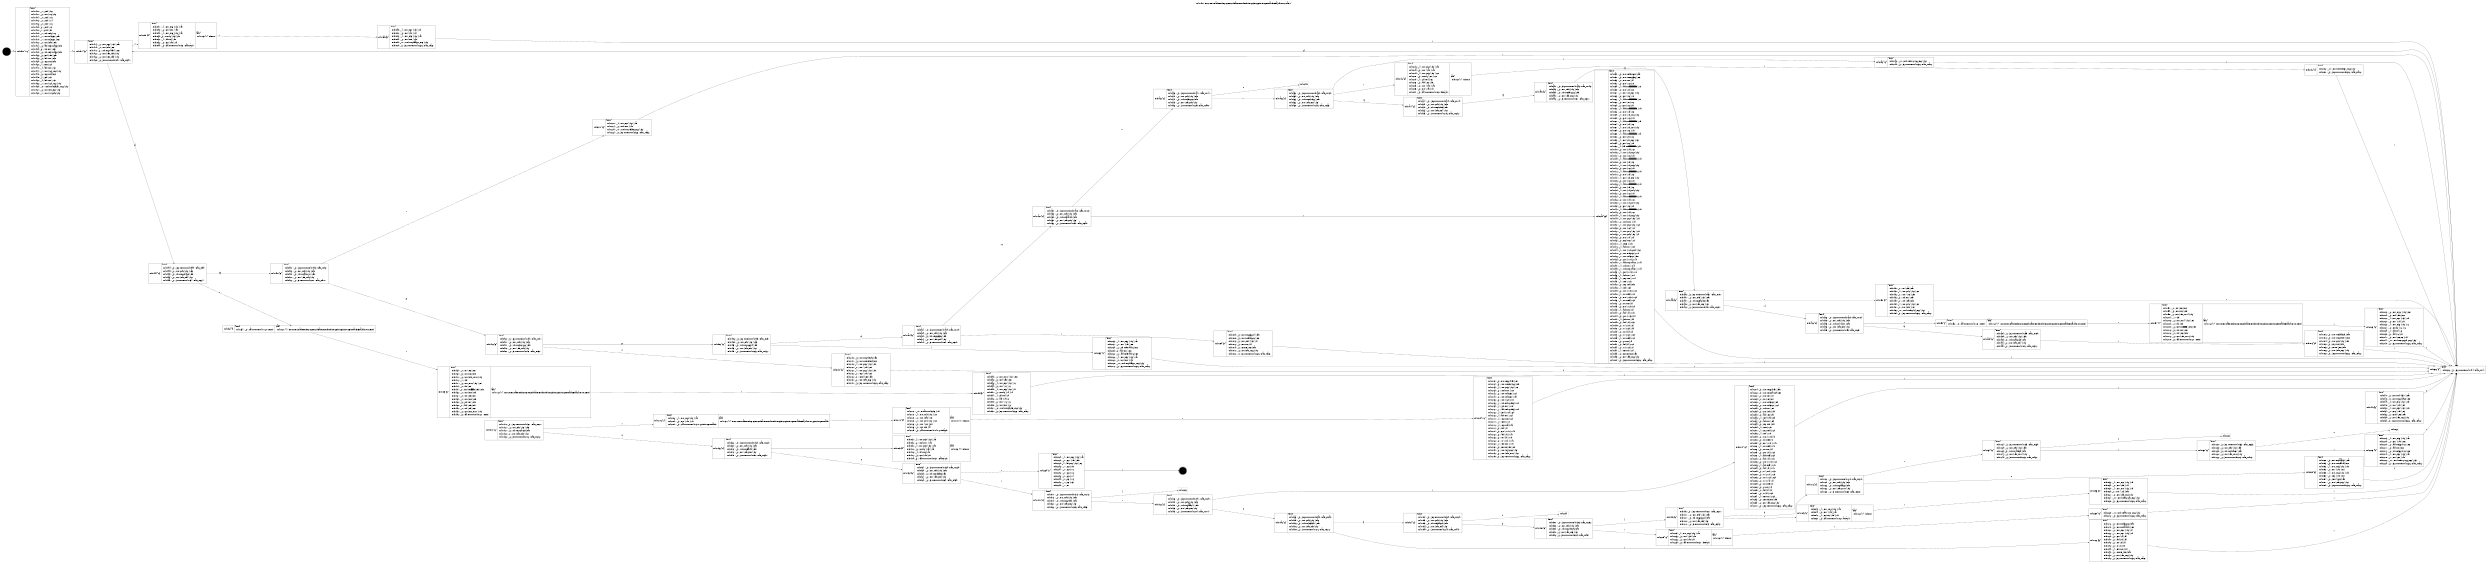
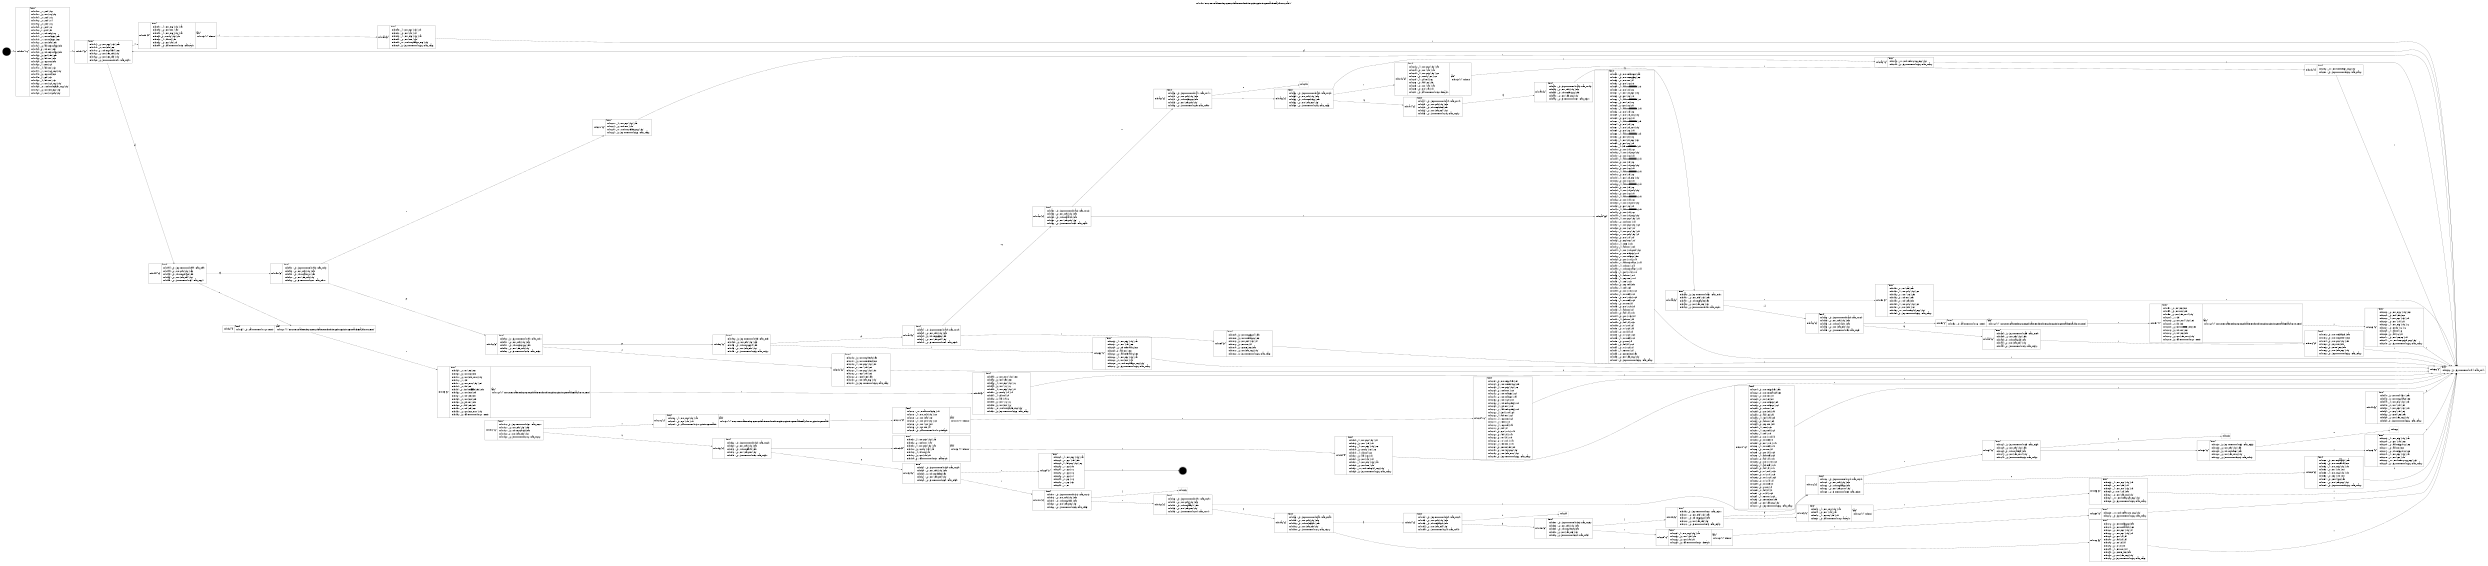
none -> (1364, 455)
(1475, 491) -> (1515, 505)
